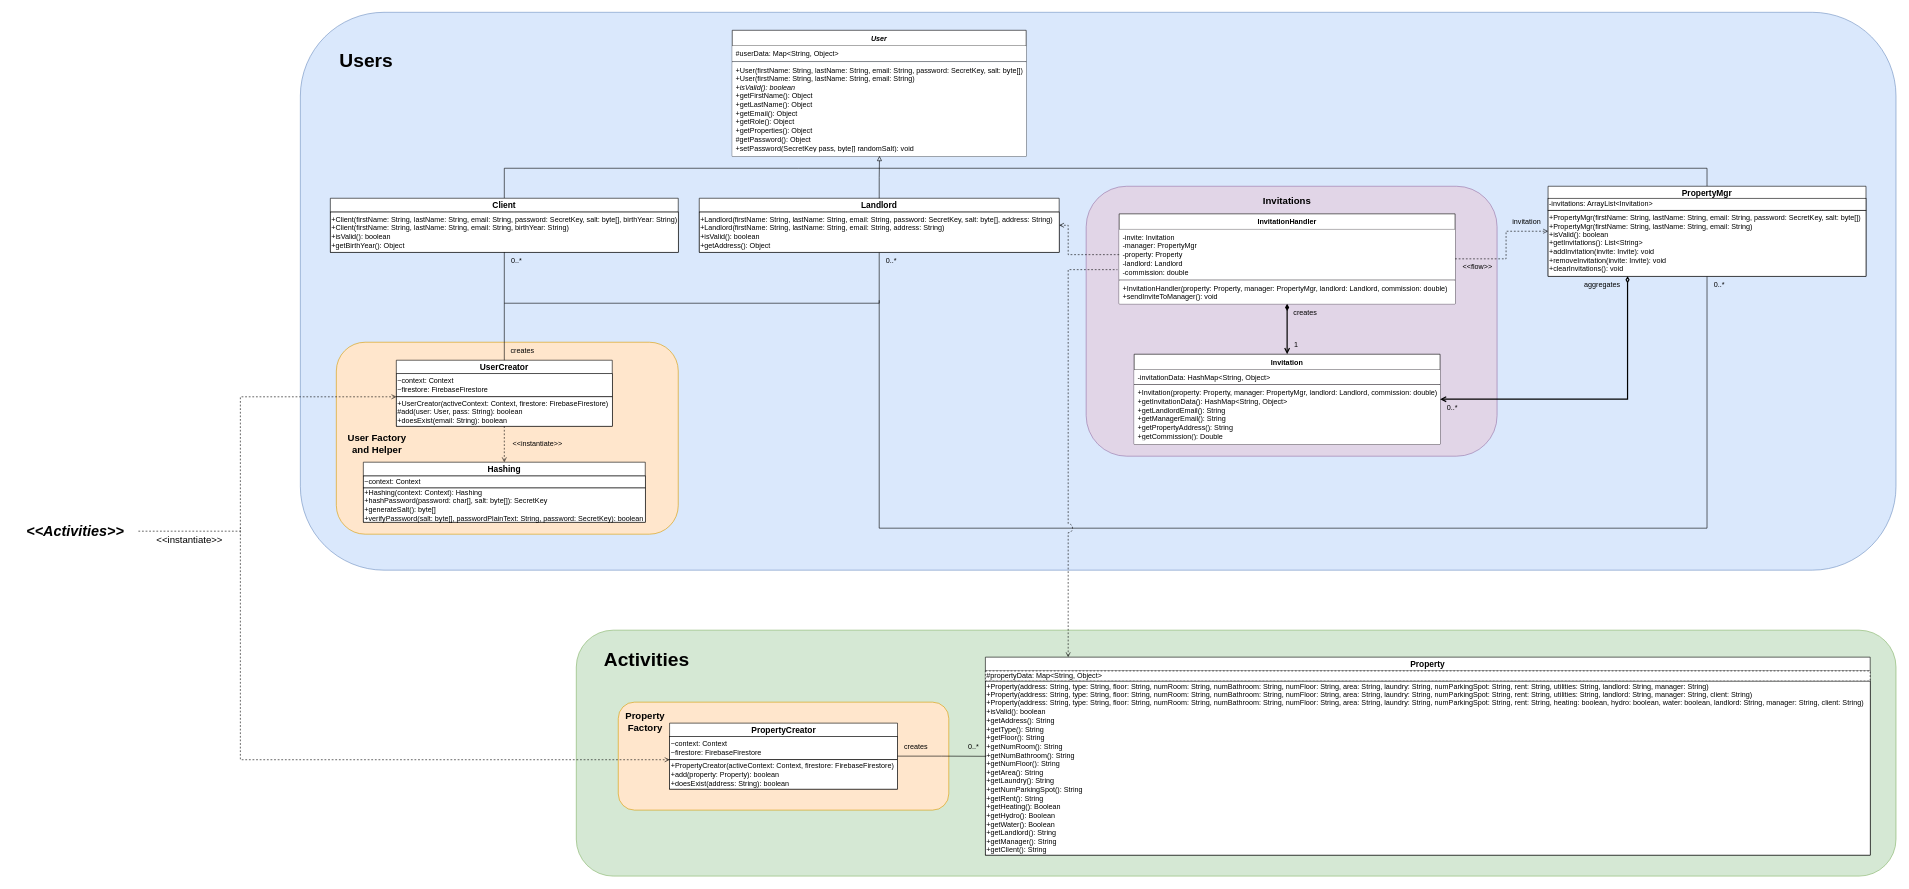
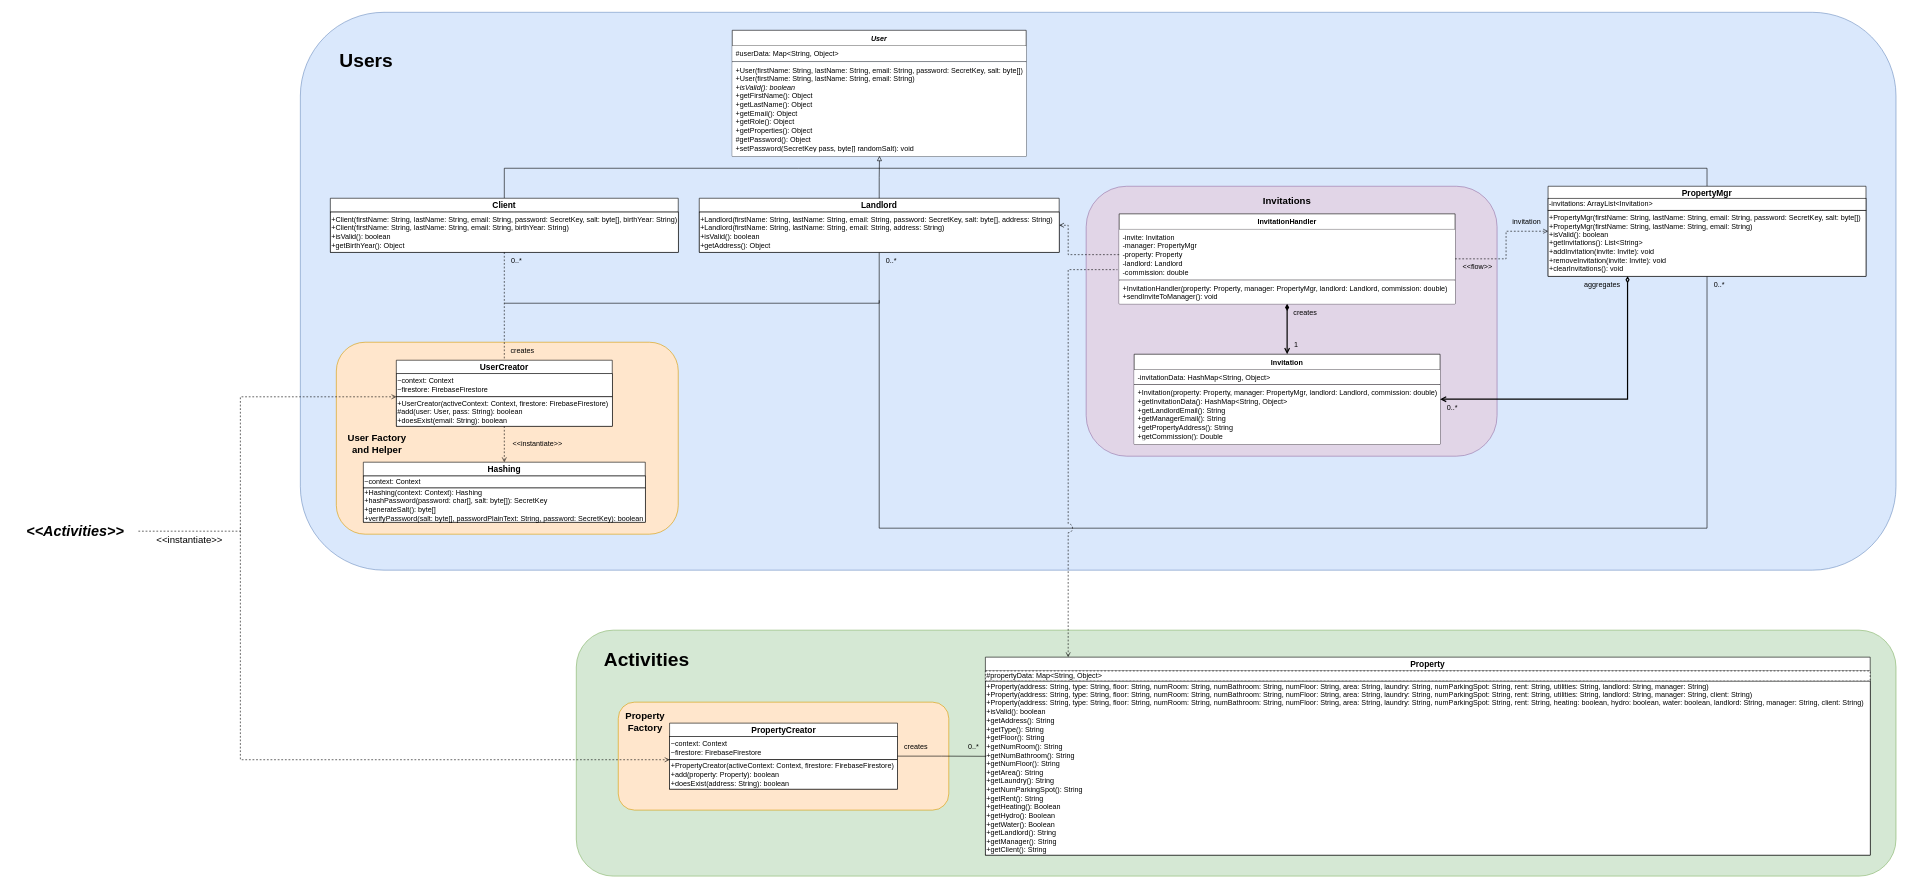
(504, 307) -> (504, 307)
